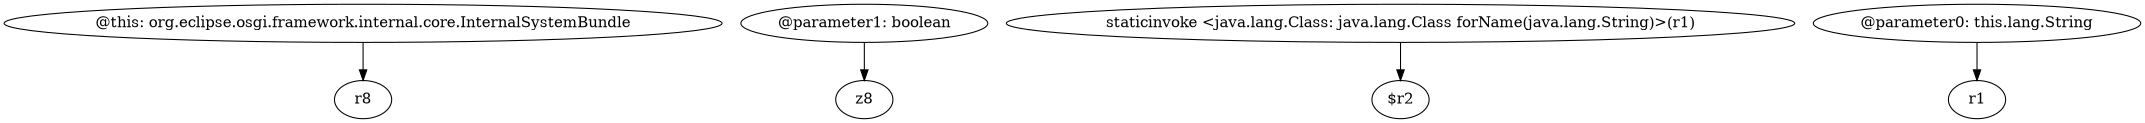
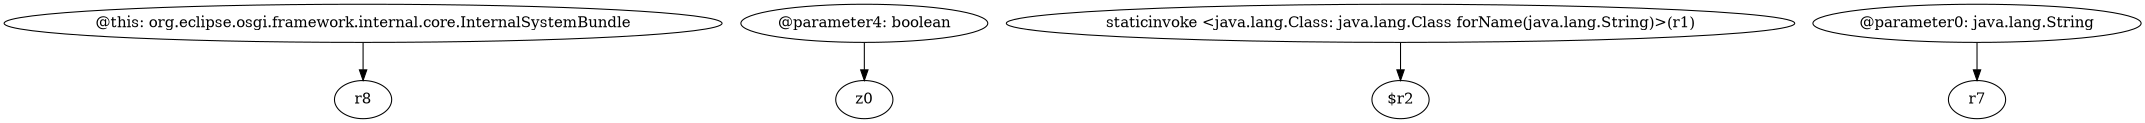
(864, 23) -> (864, 23)
(1977, 23) -> (1977, 23)
(864, 100) -> (864, 100)
(1977, 100) -> (1977, 100)
